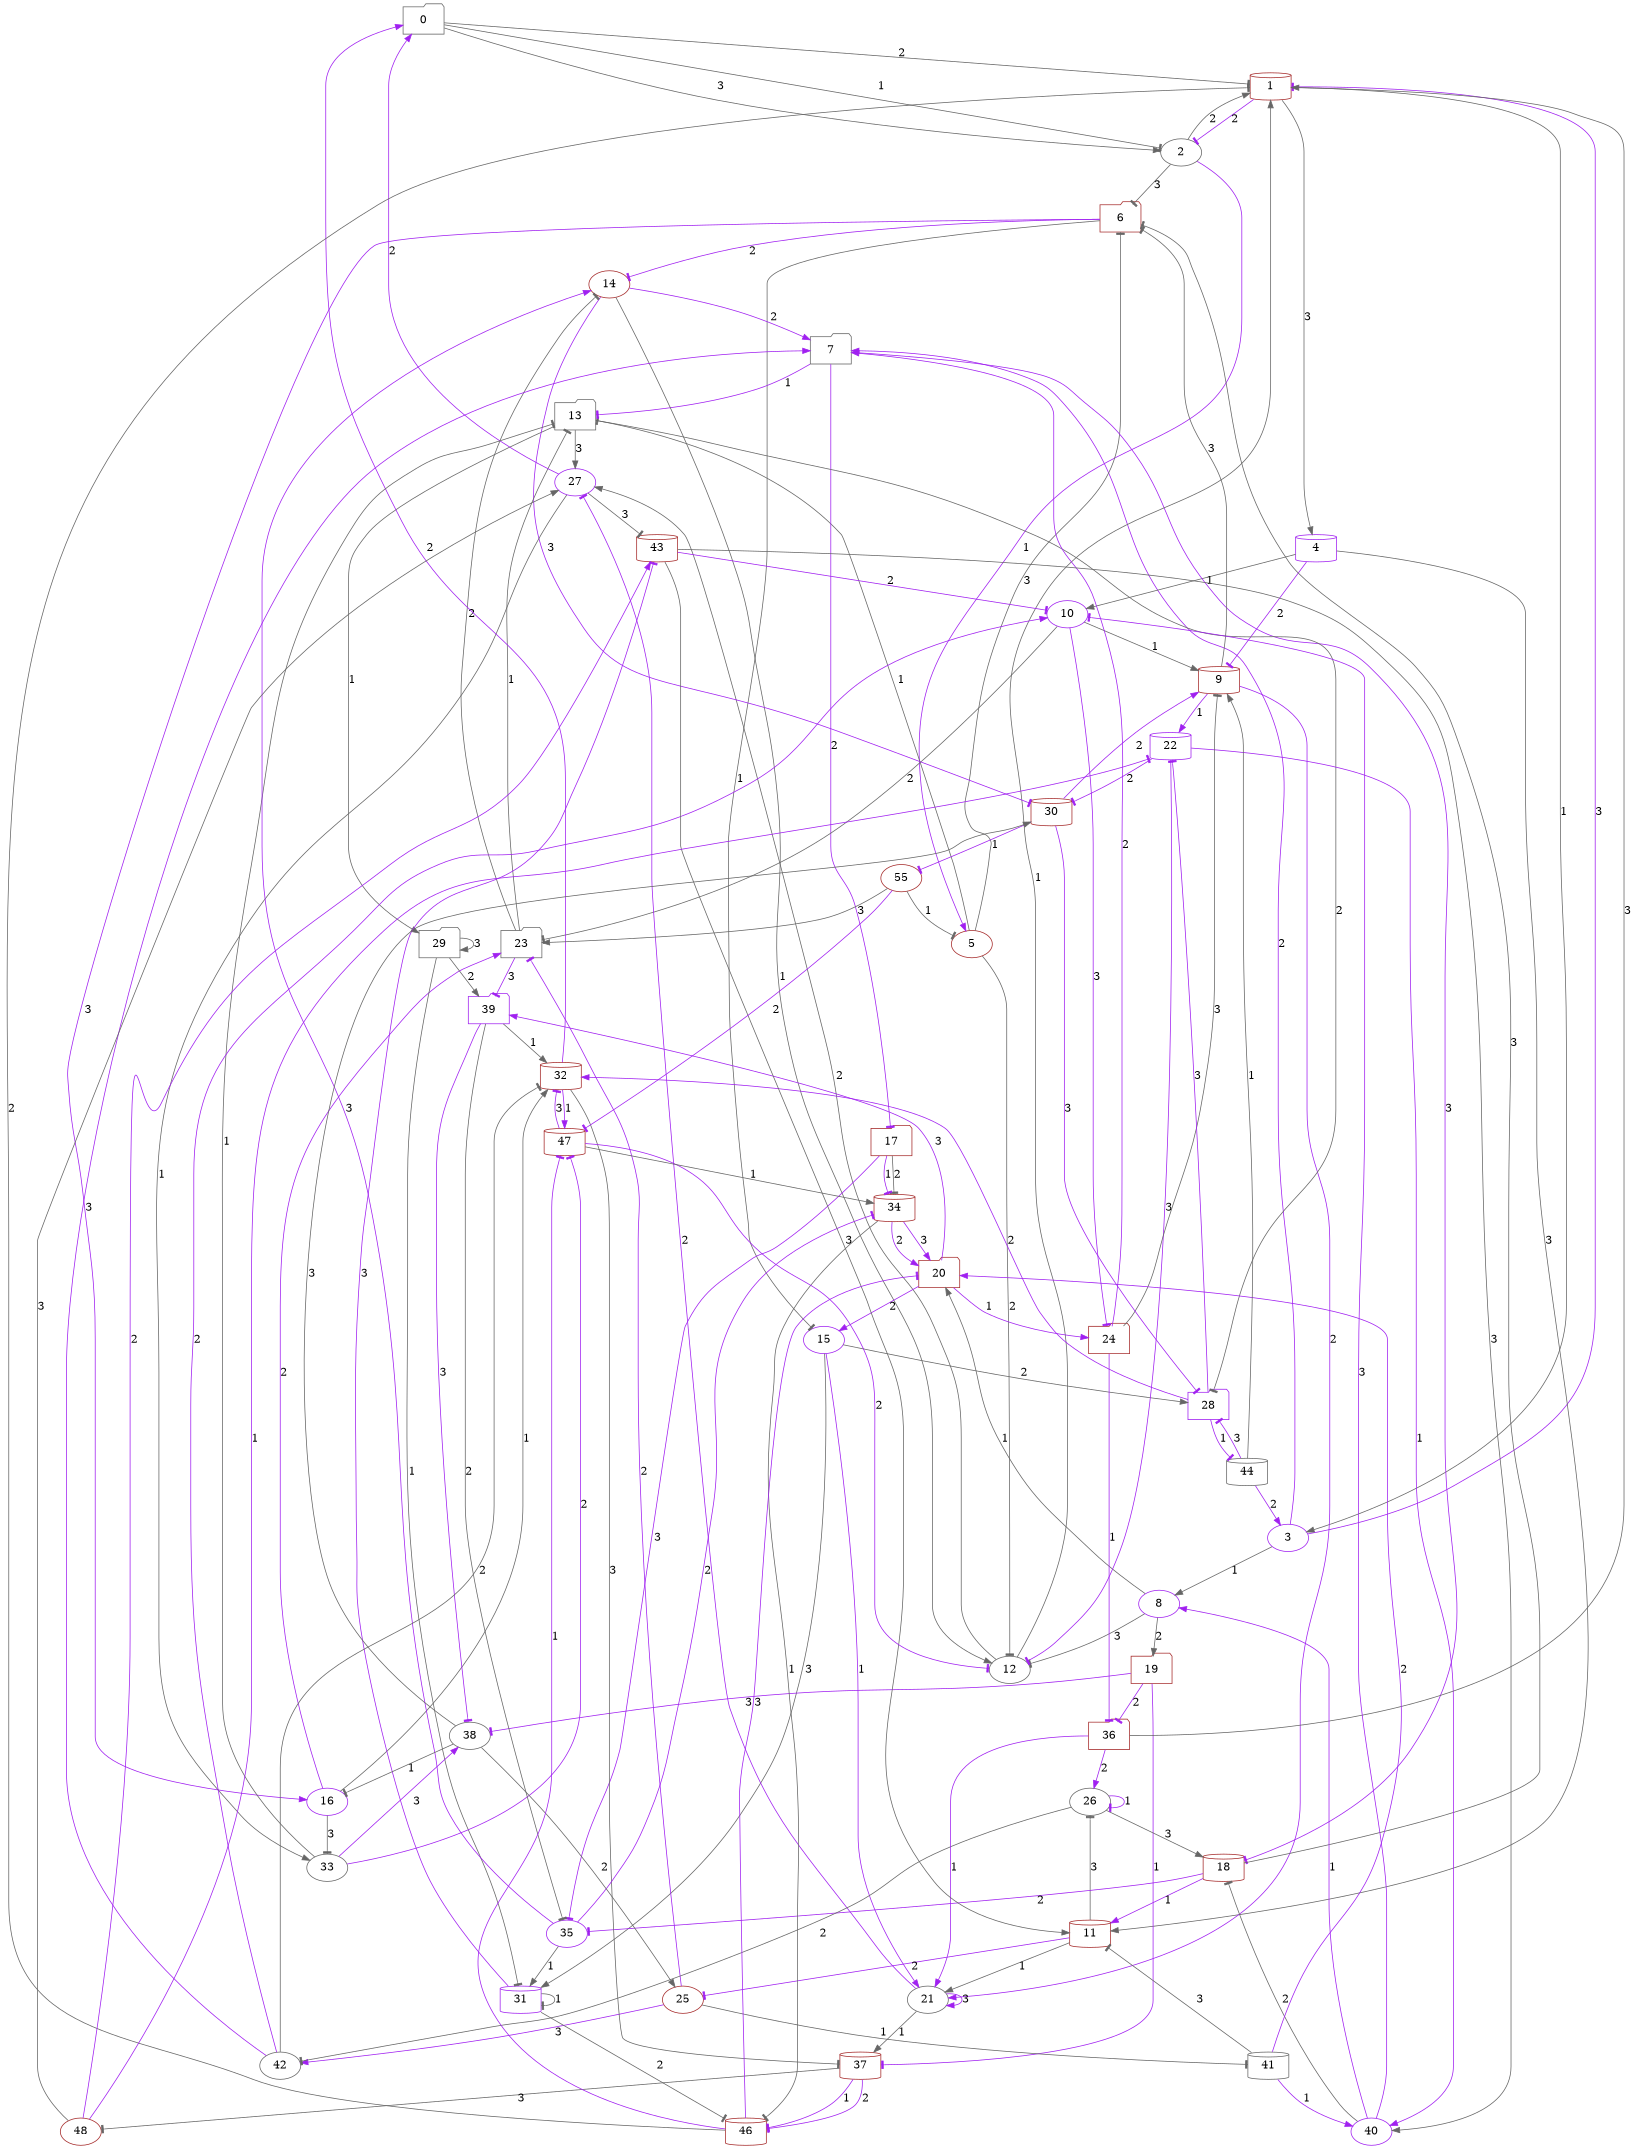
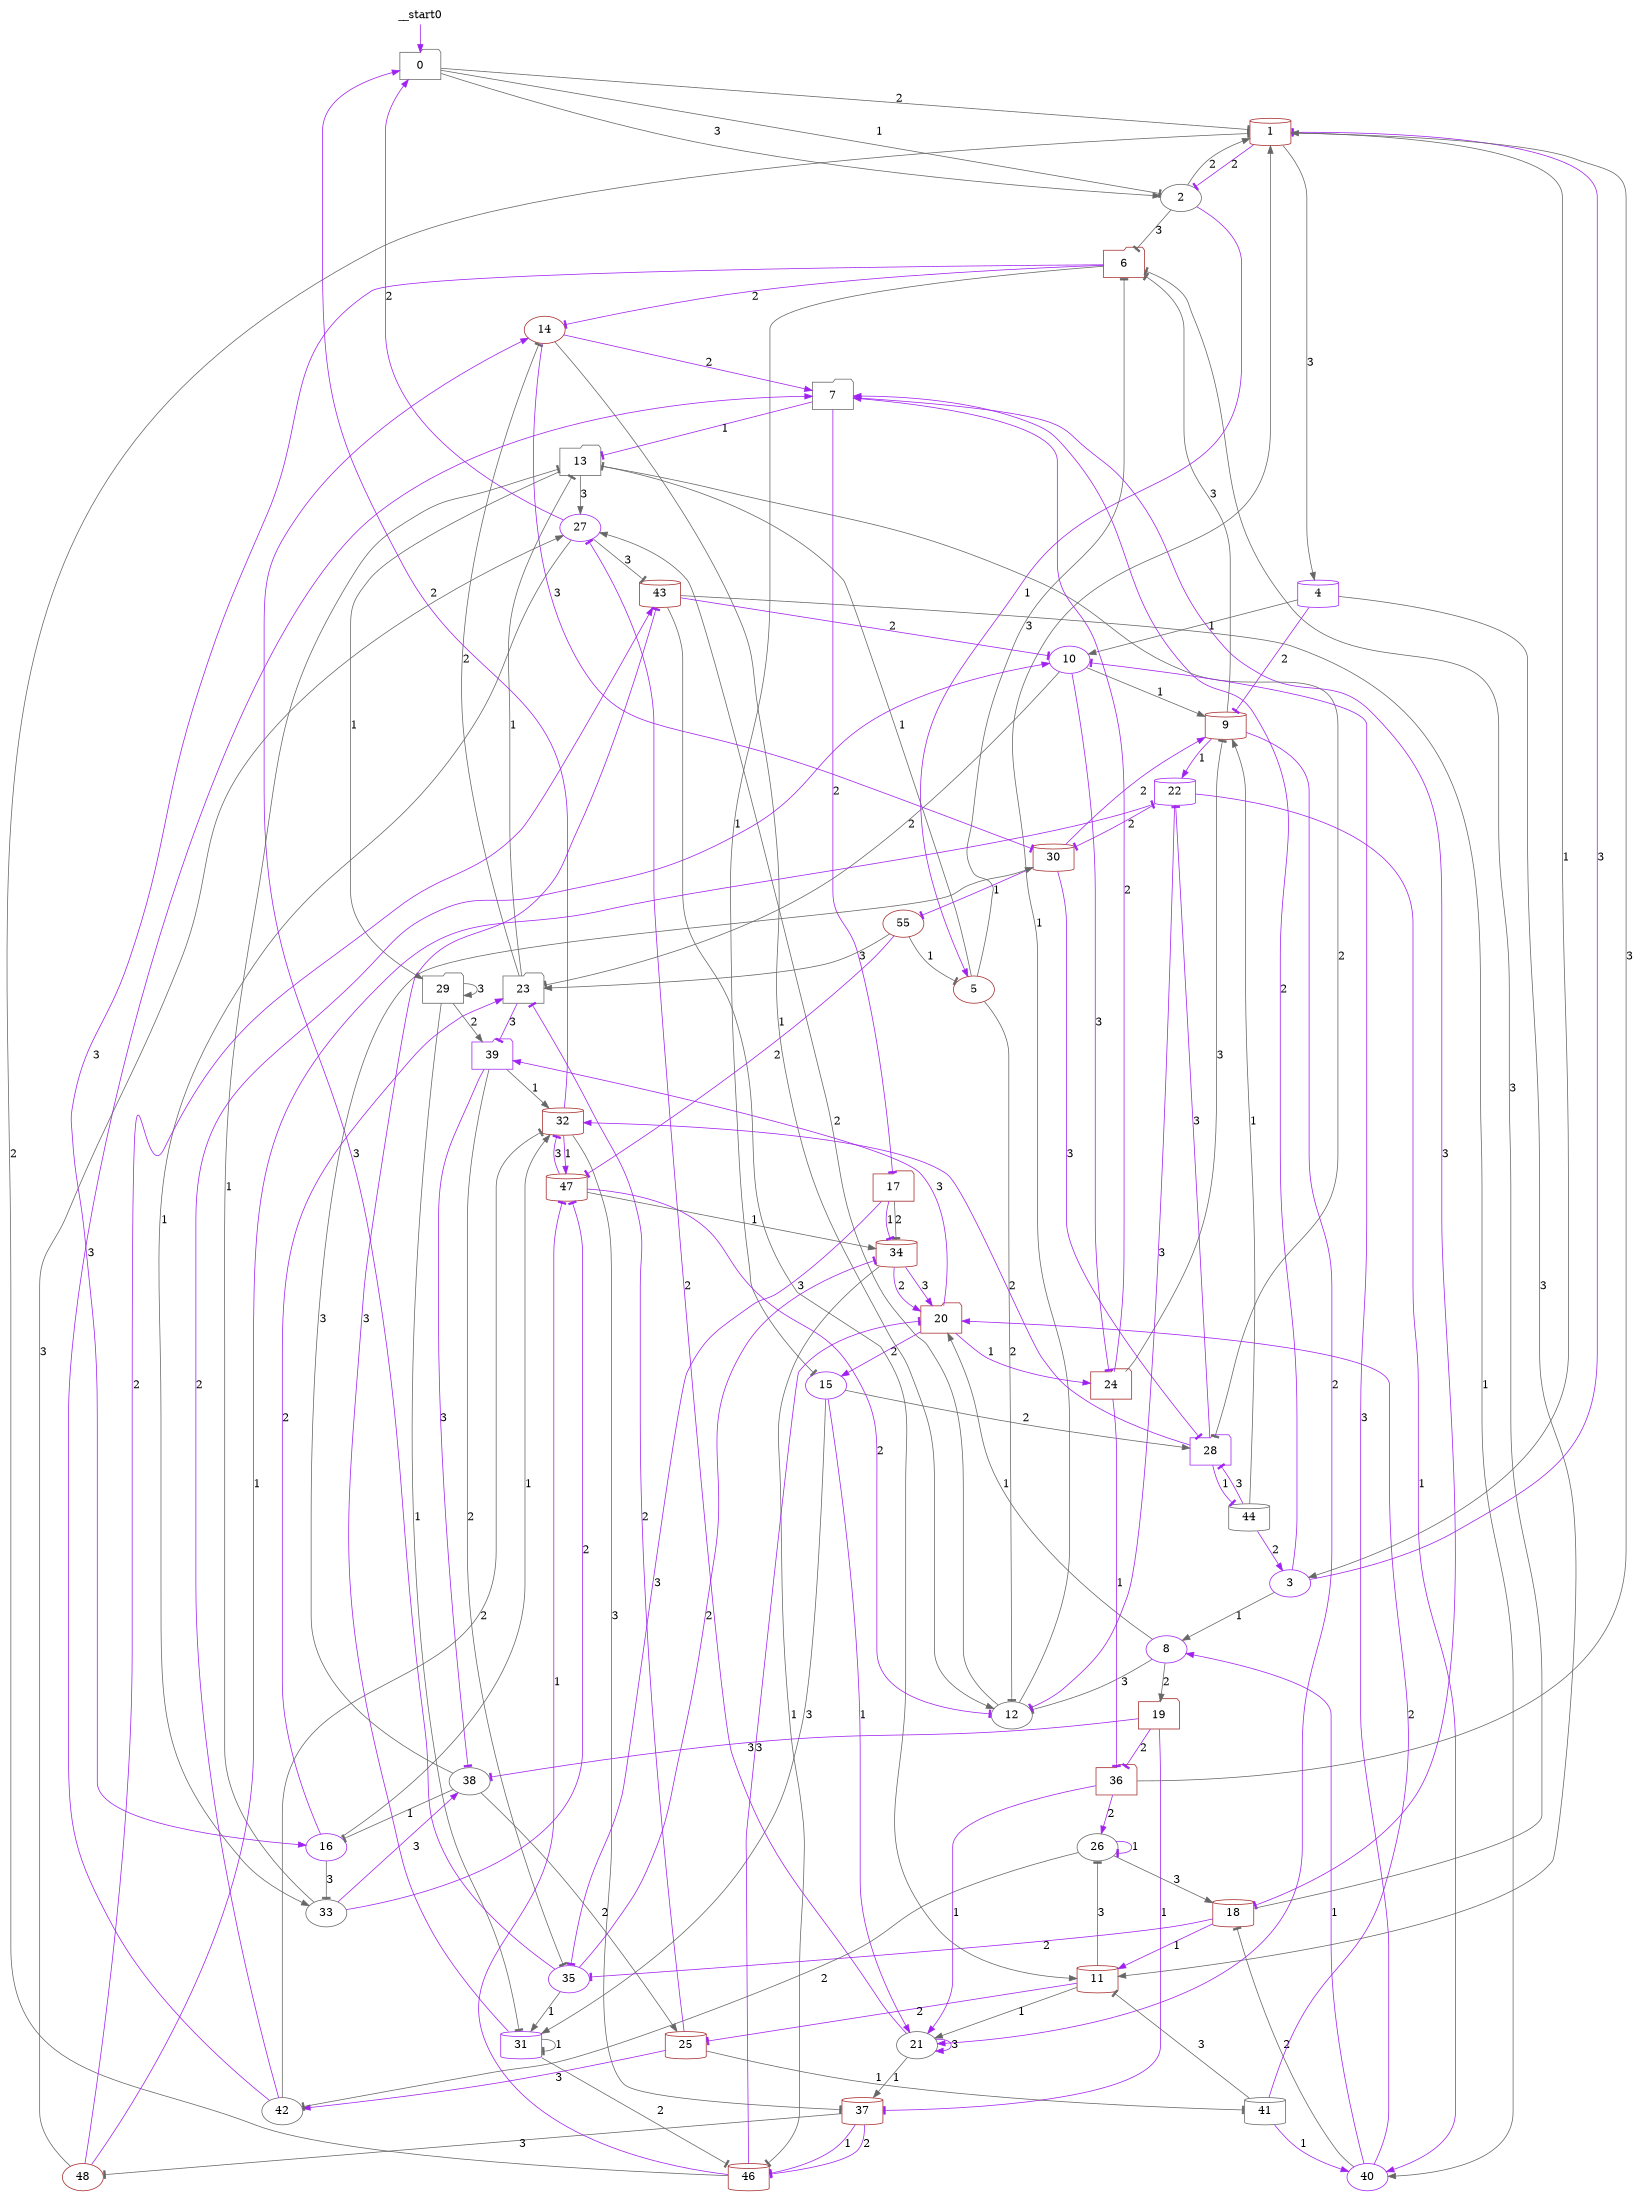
none -> (420, 16)
(1494, 1340) -> (1486, 1385)
(683, 2000) -> (686, 2045)
